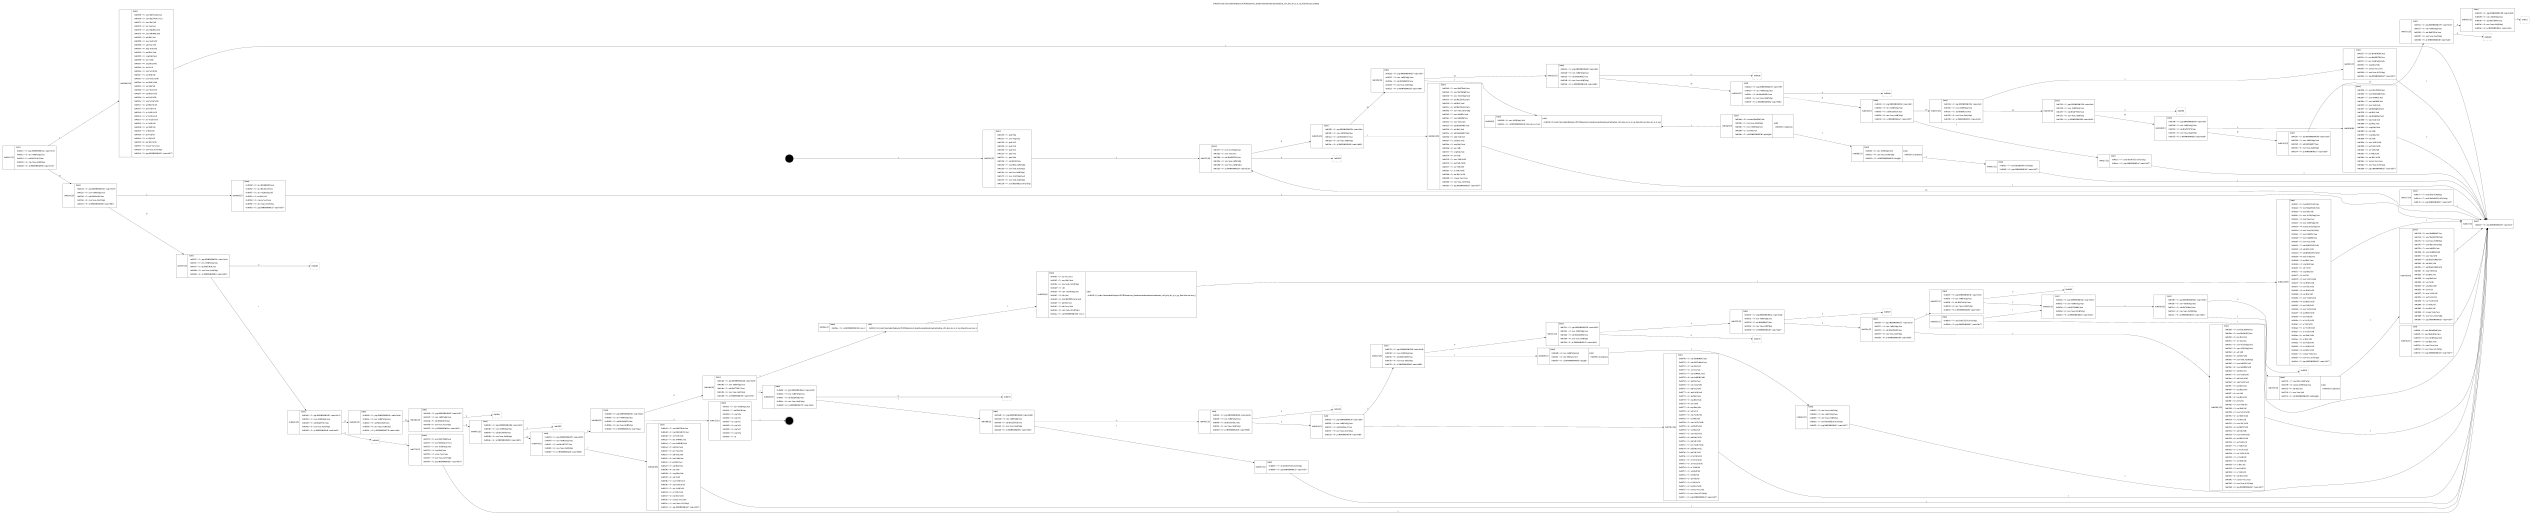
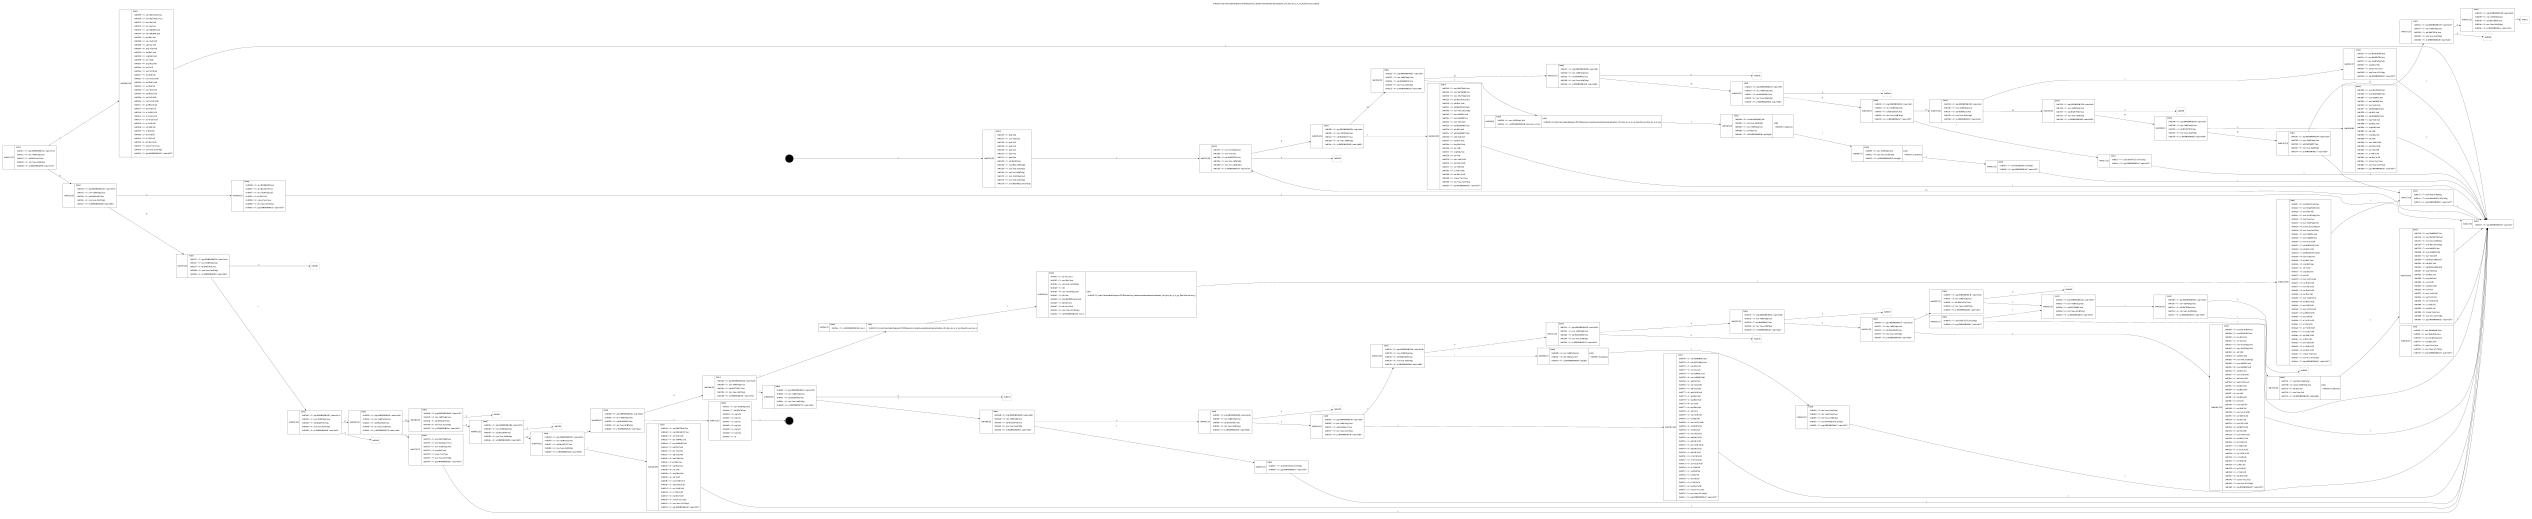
(1692, 127) -> (1691, 123)
none -> (2354, 181)
(2392, 230) -> (2362, 212)
(394, 443) -> (405, 435)
